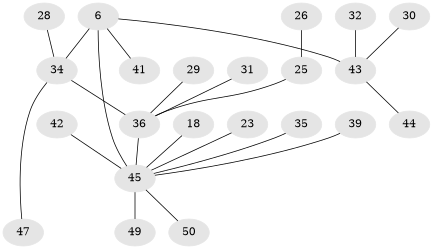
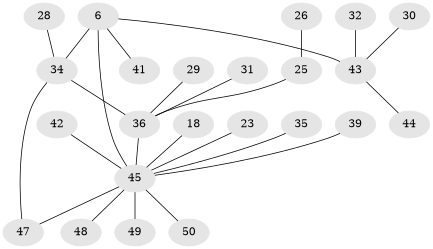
none -> (79, 205)
none -> (81, 232)
